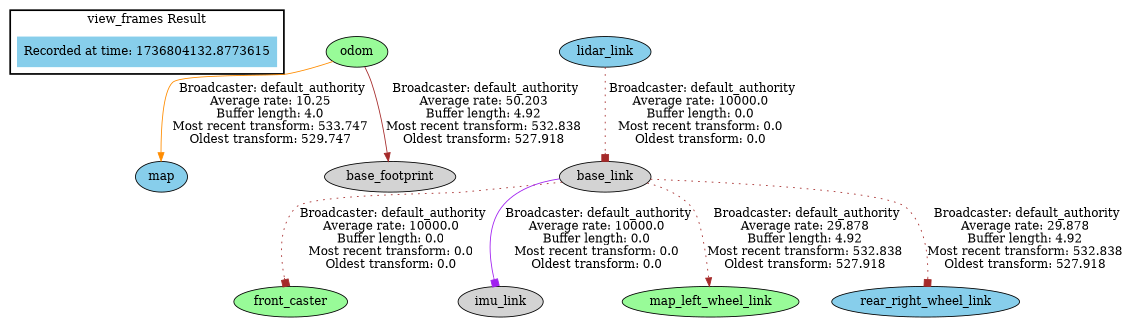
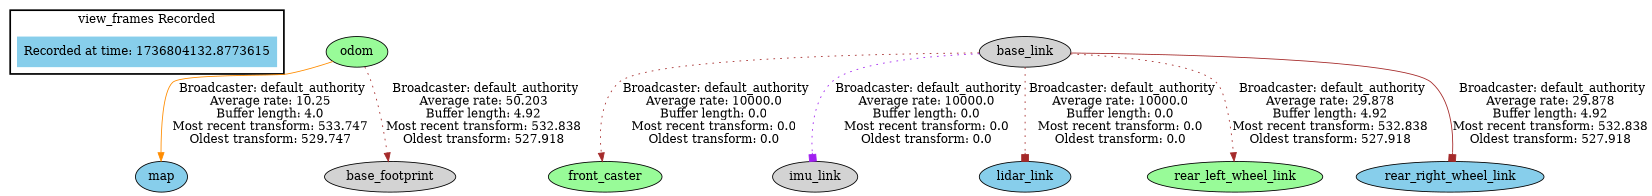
(147, 20) -> (147, 20)
(379, 109) -> (379, 109)
(605, 110) -> (1025, 110)
(817, 190) -> (1290, 60)
(391, 195) -> (760, 60)
(500, 210) -> (867, 67)
(711, 302) -> (1235, 177)
